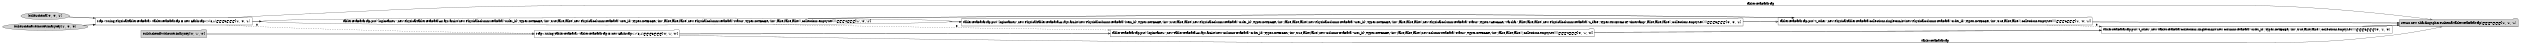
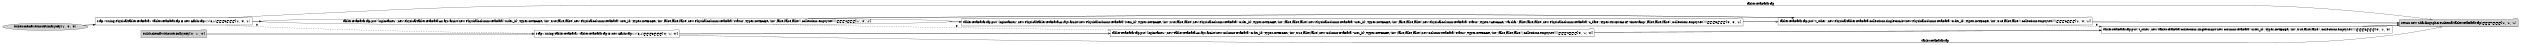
(45, 16) -> none
